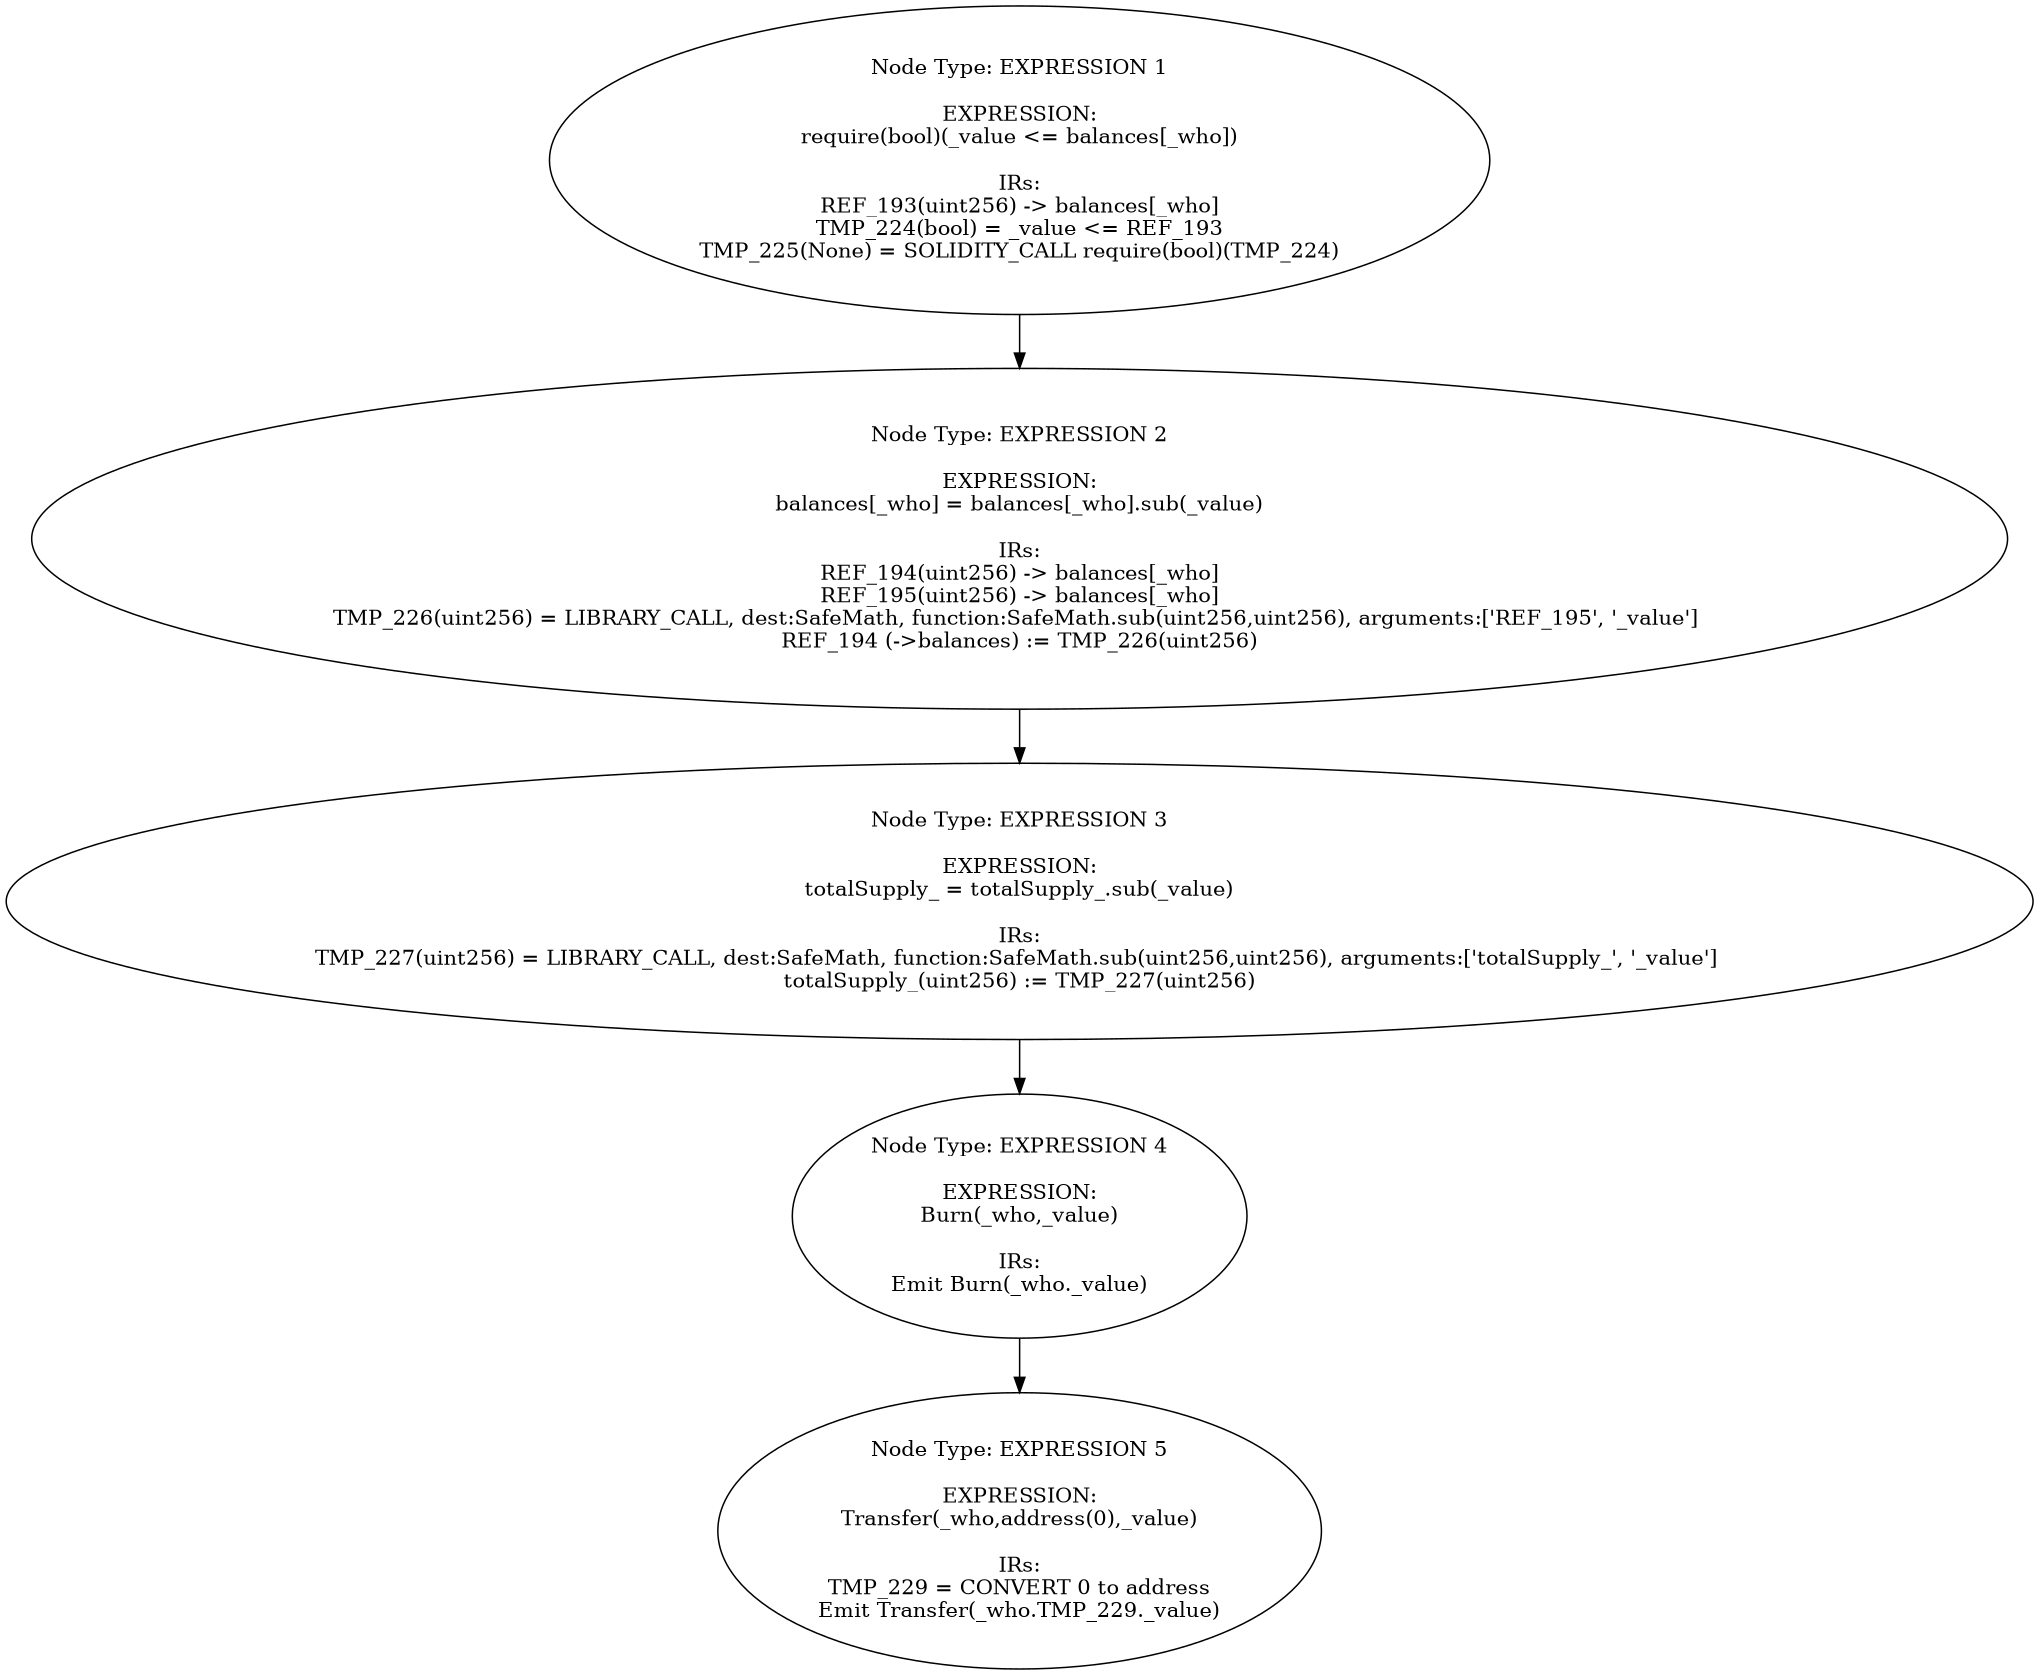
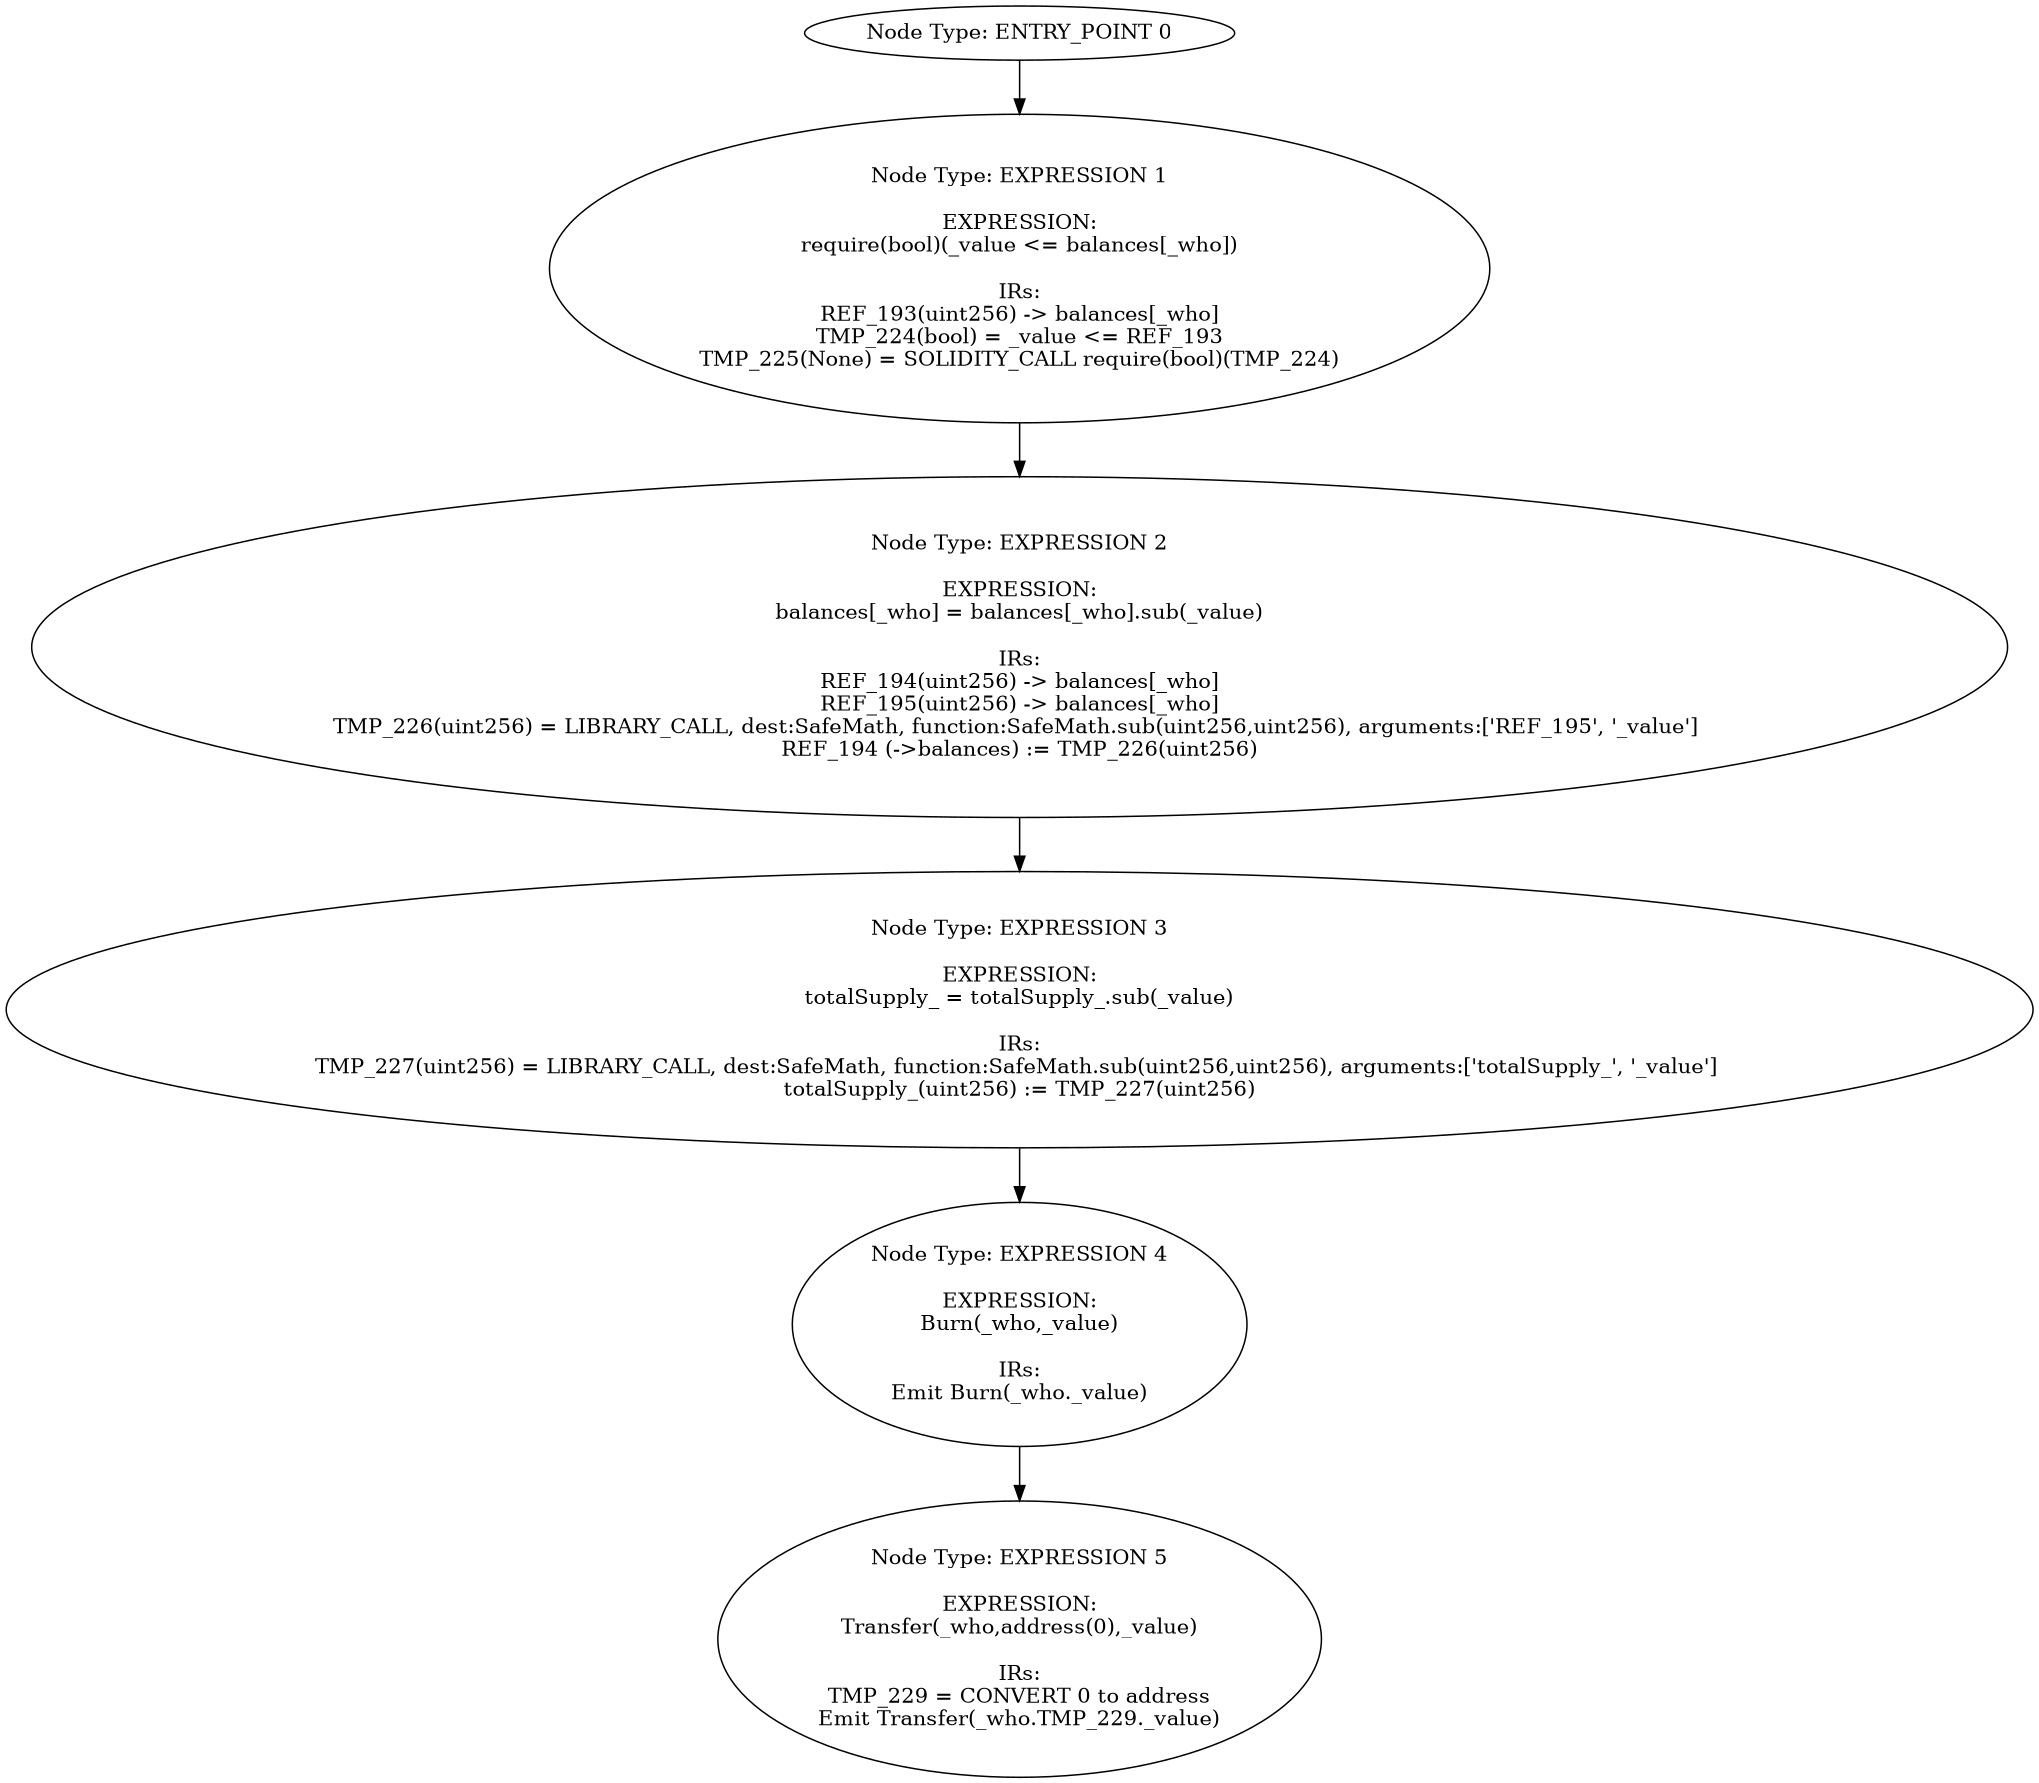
none -> (1020, 33)
